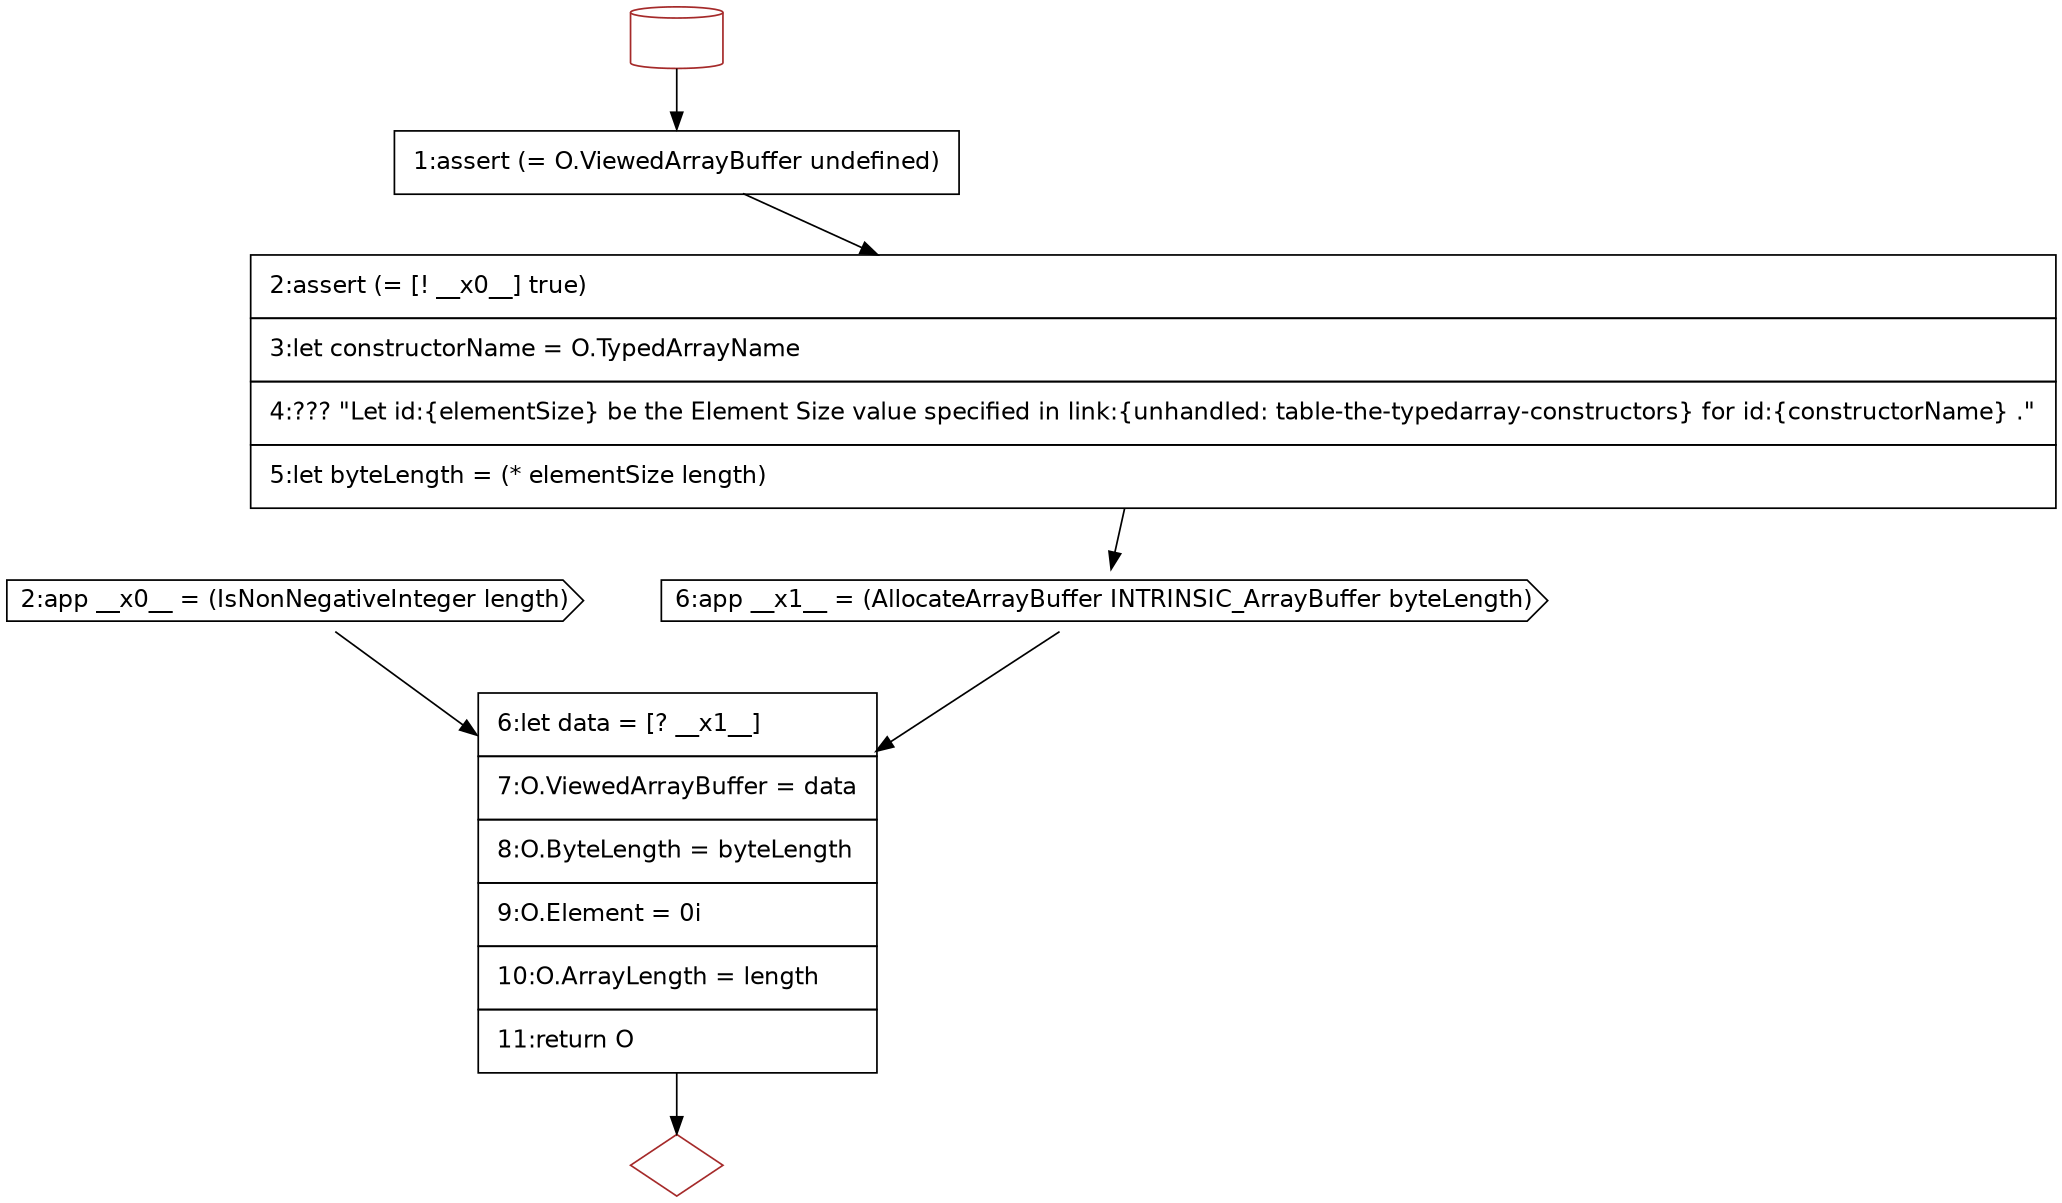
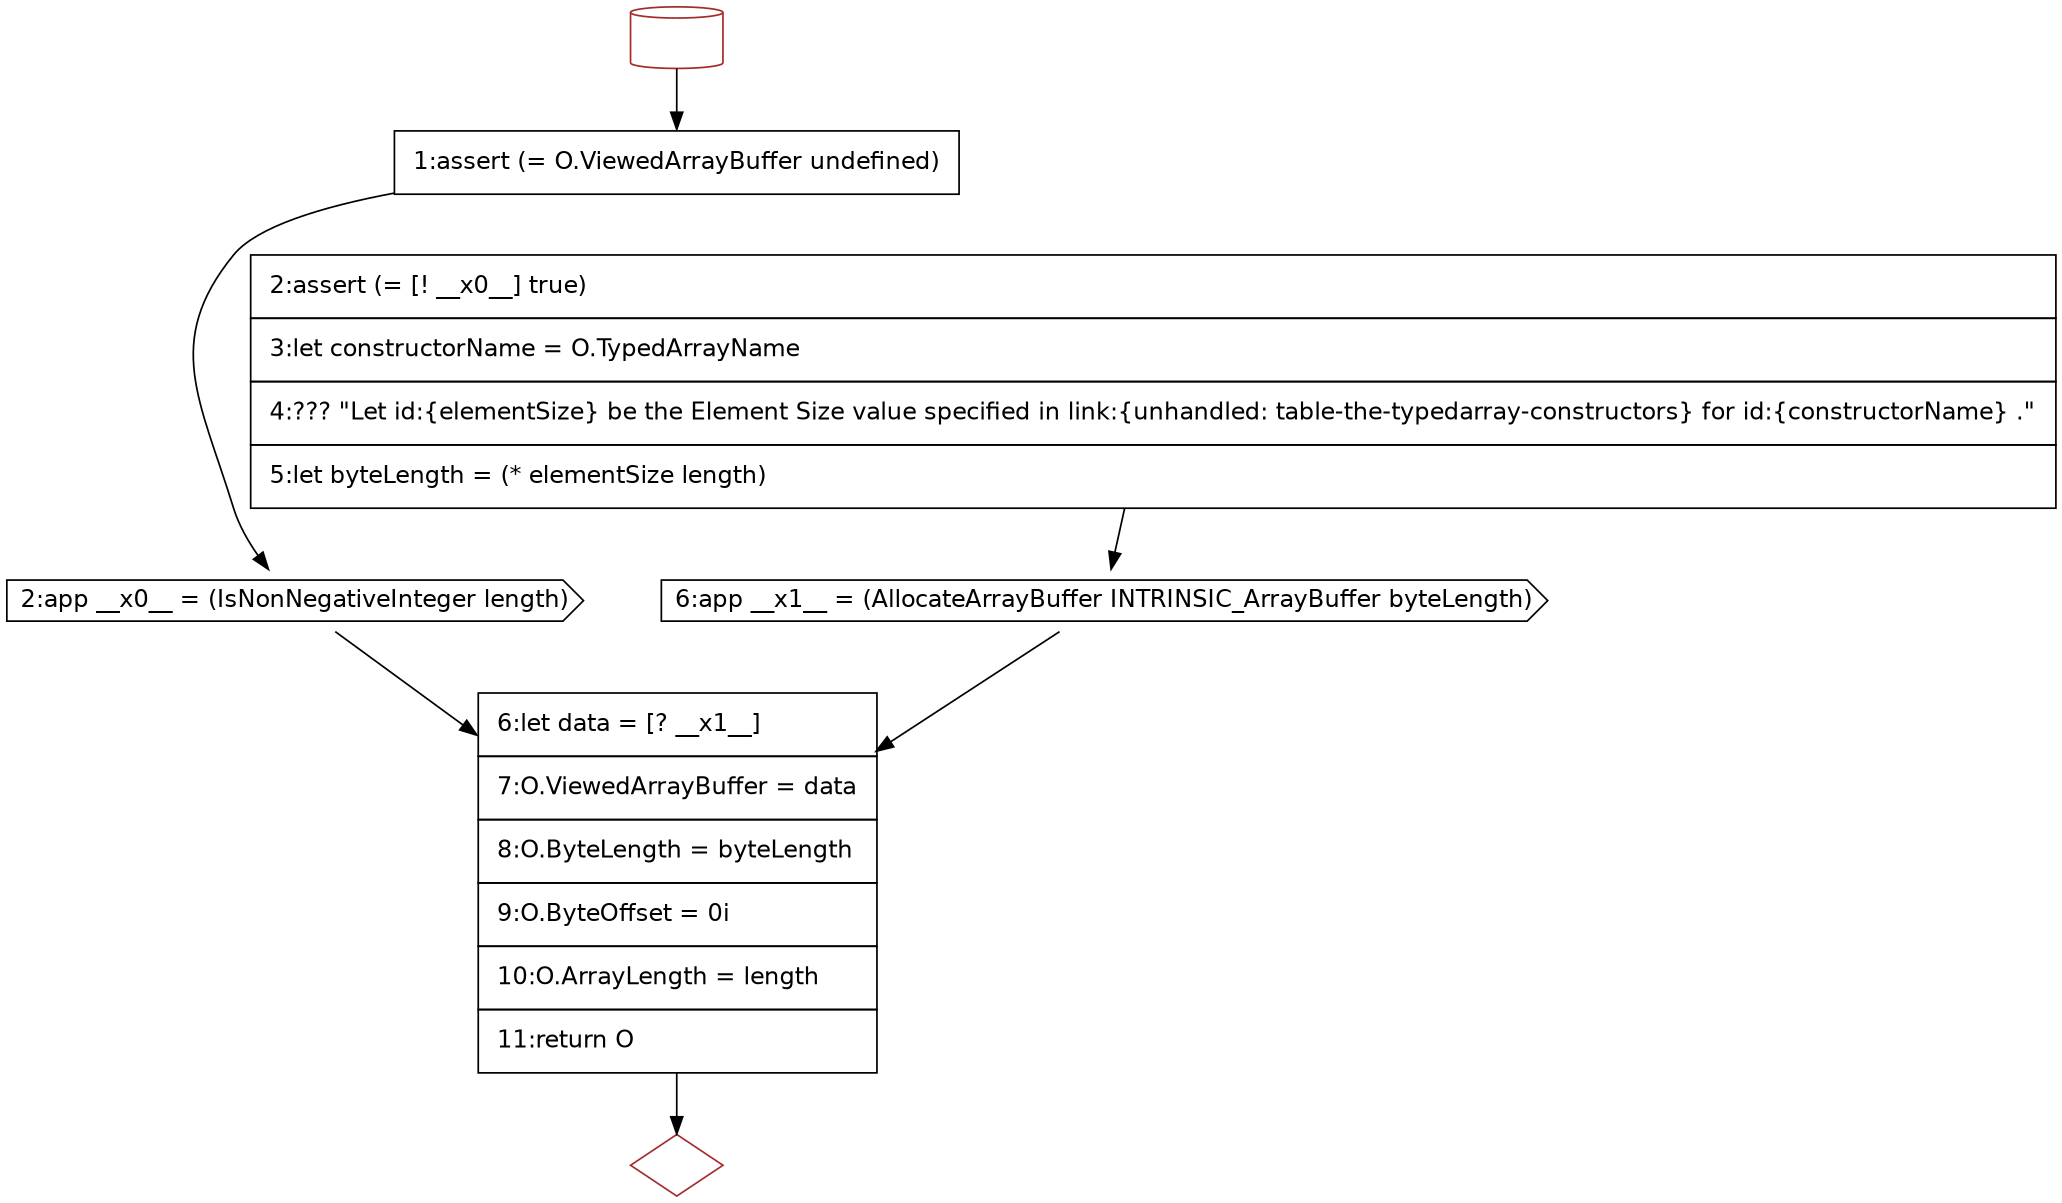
(802, 221) -> (198, 319)
(600, 914) -> (613, 914)
